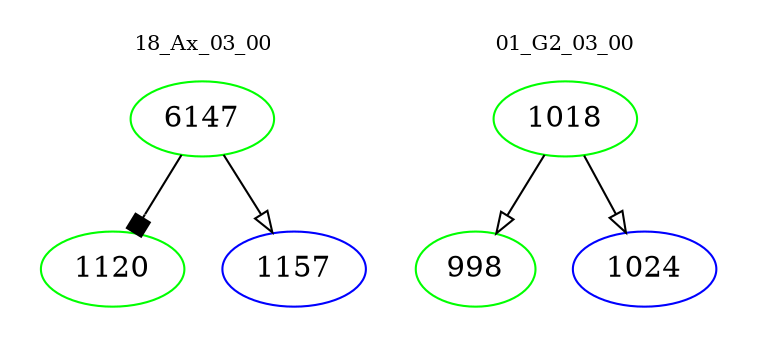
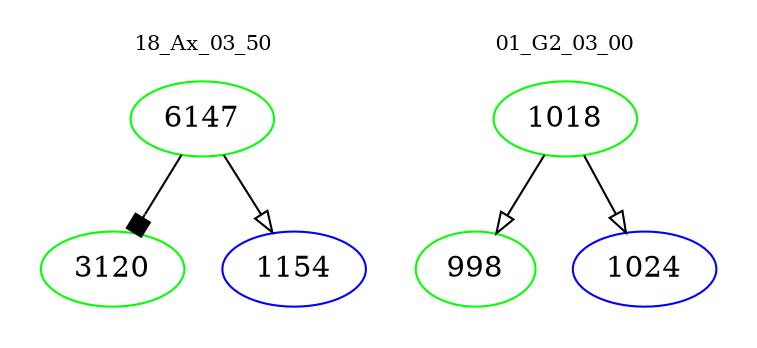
(203, 45) -> (203, 45)
(113, 269) -> (113, 269)
(294, 269) -> (294, 269)
